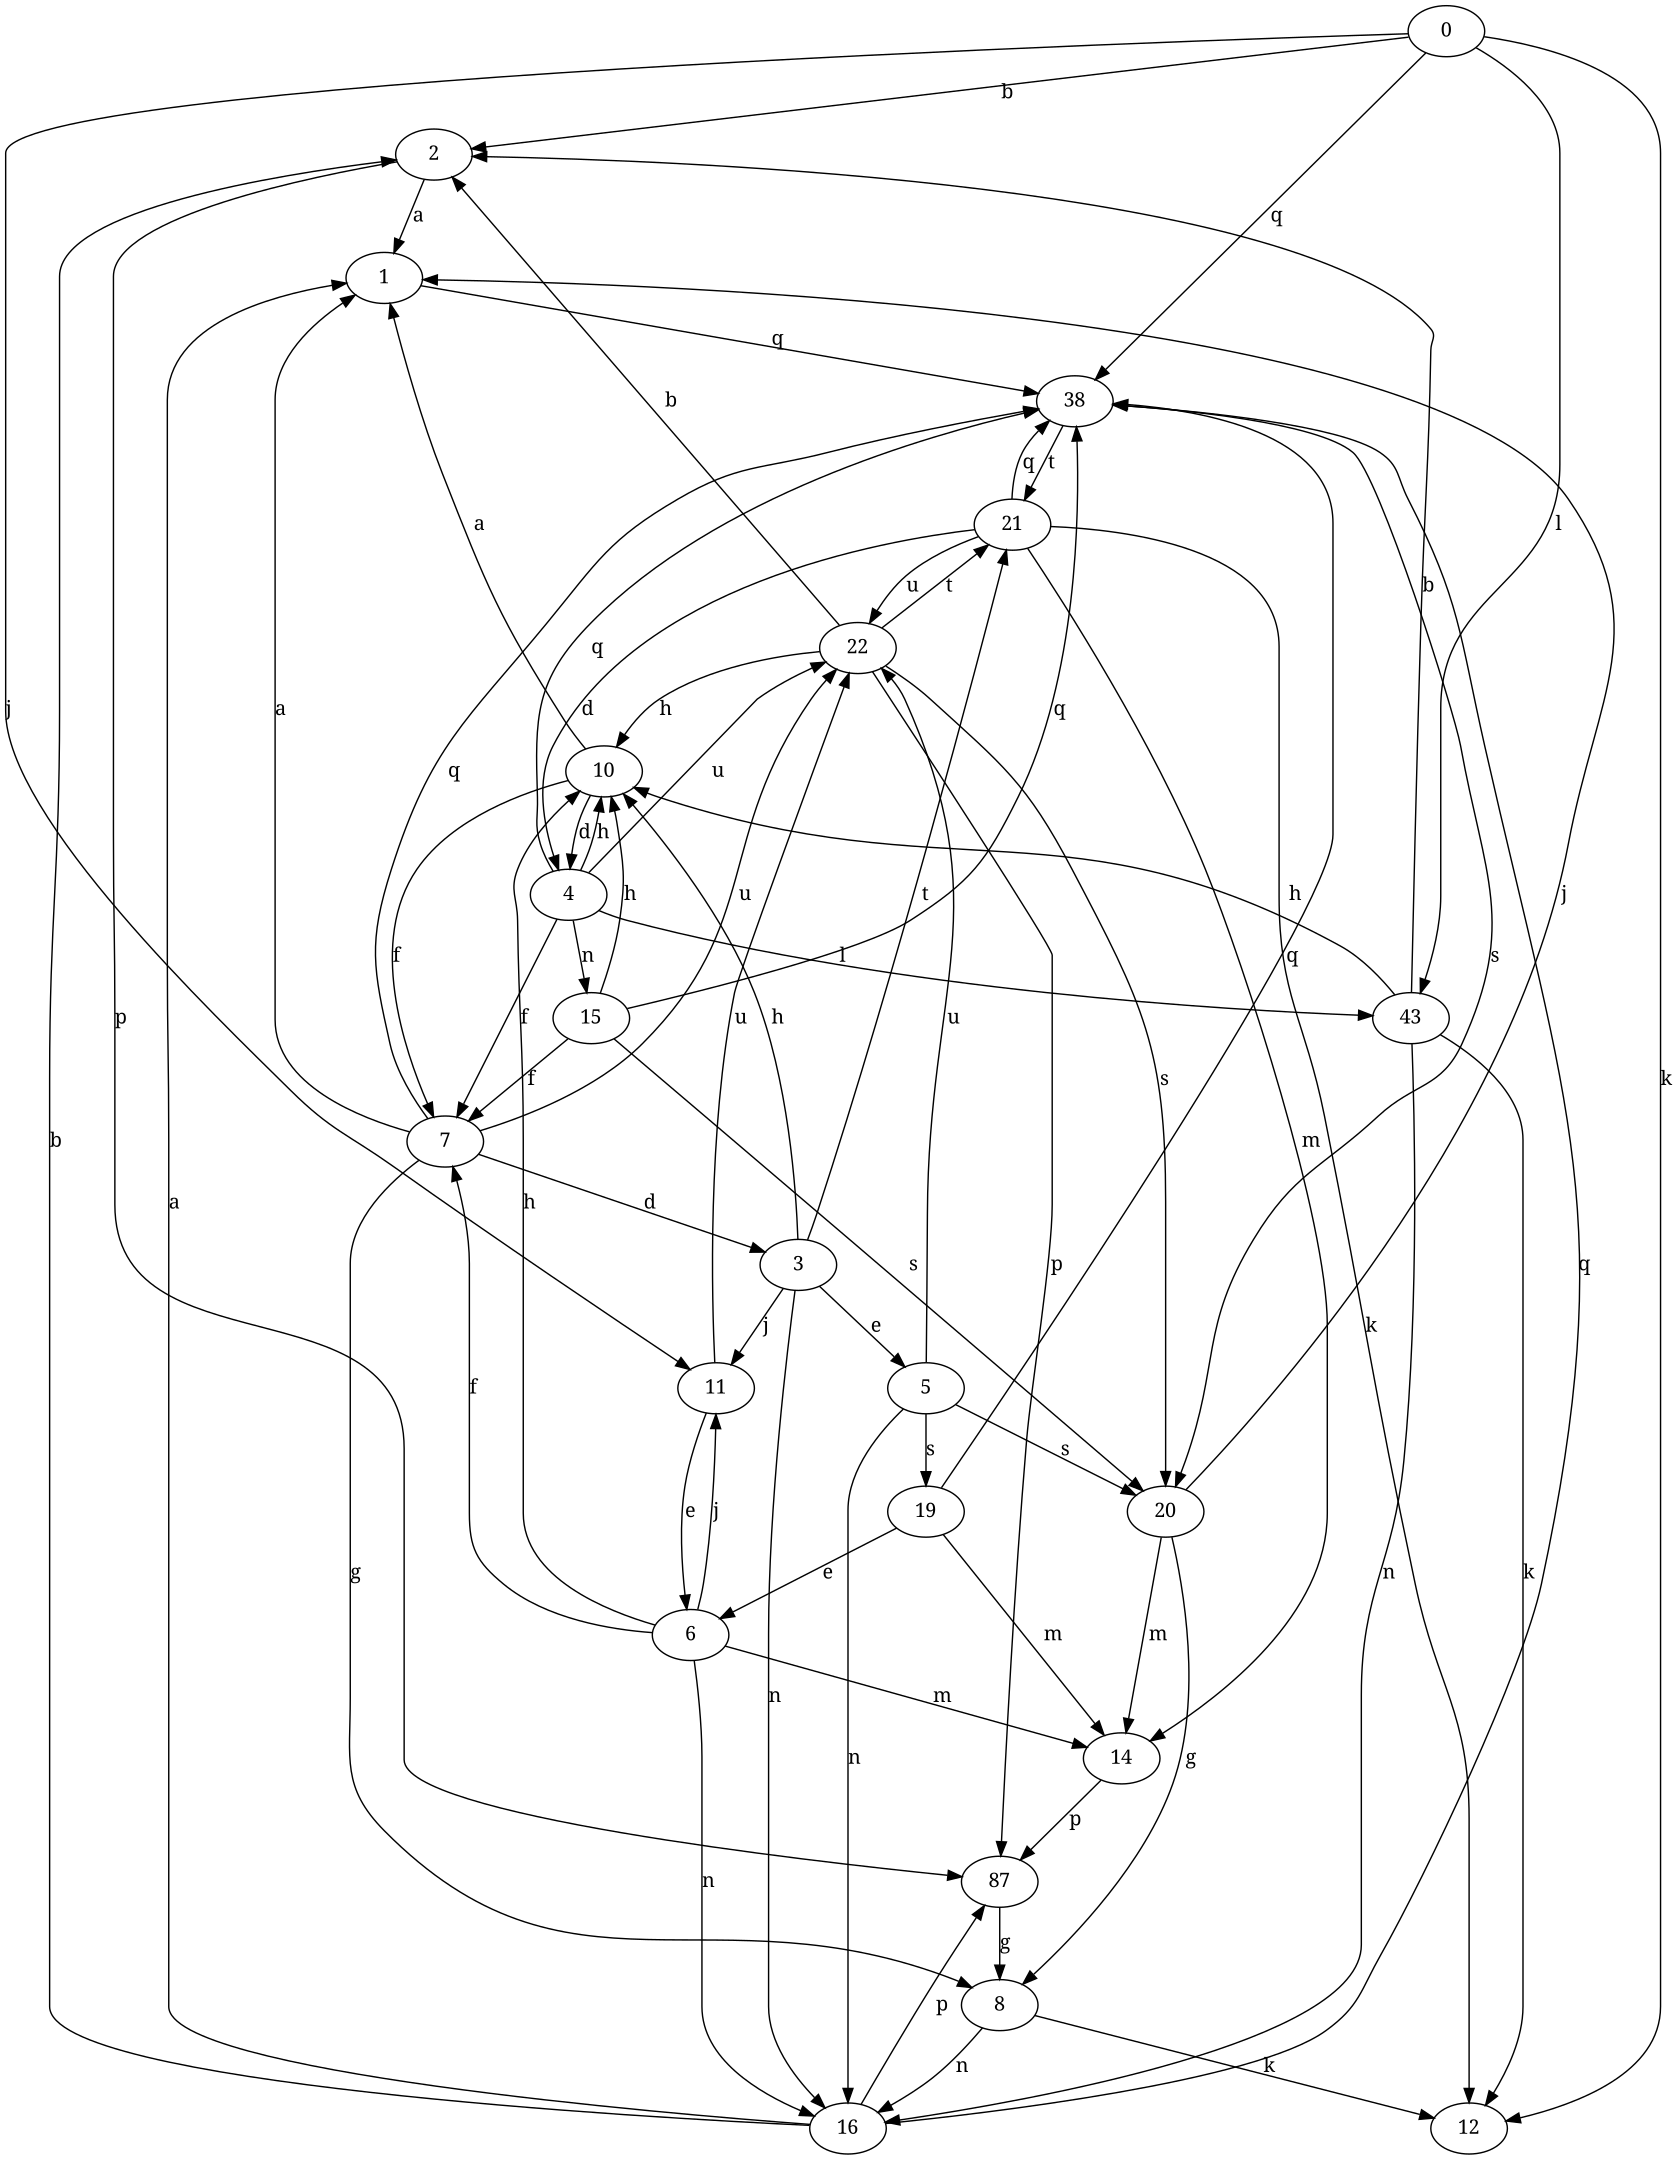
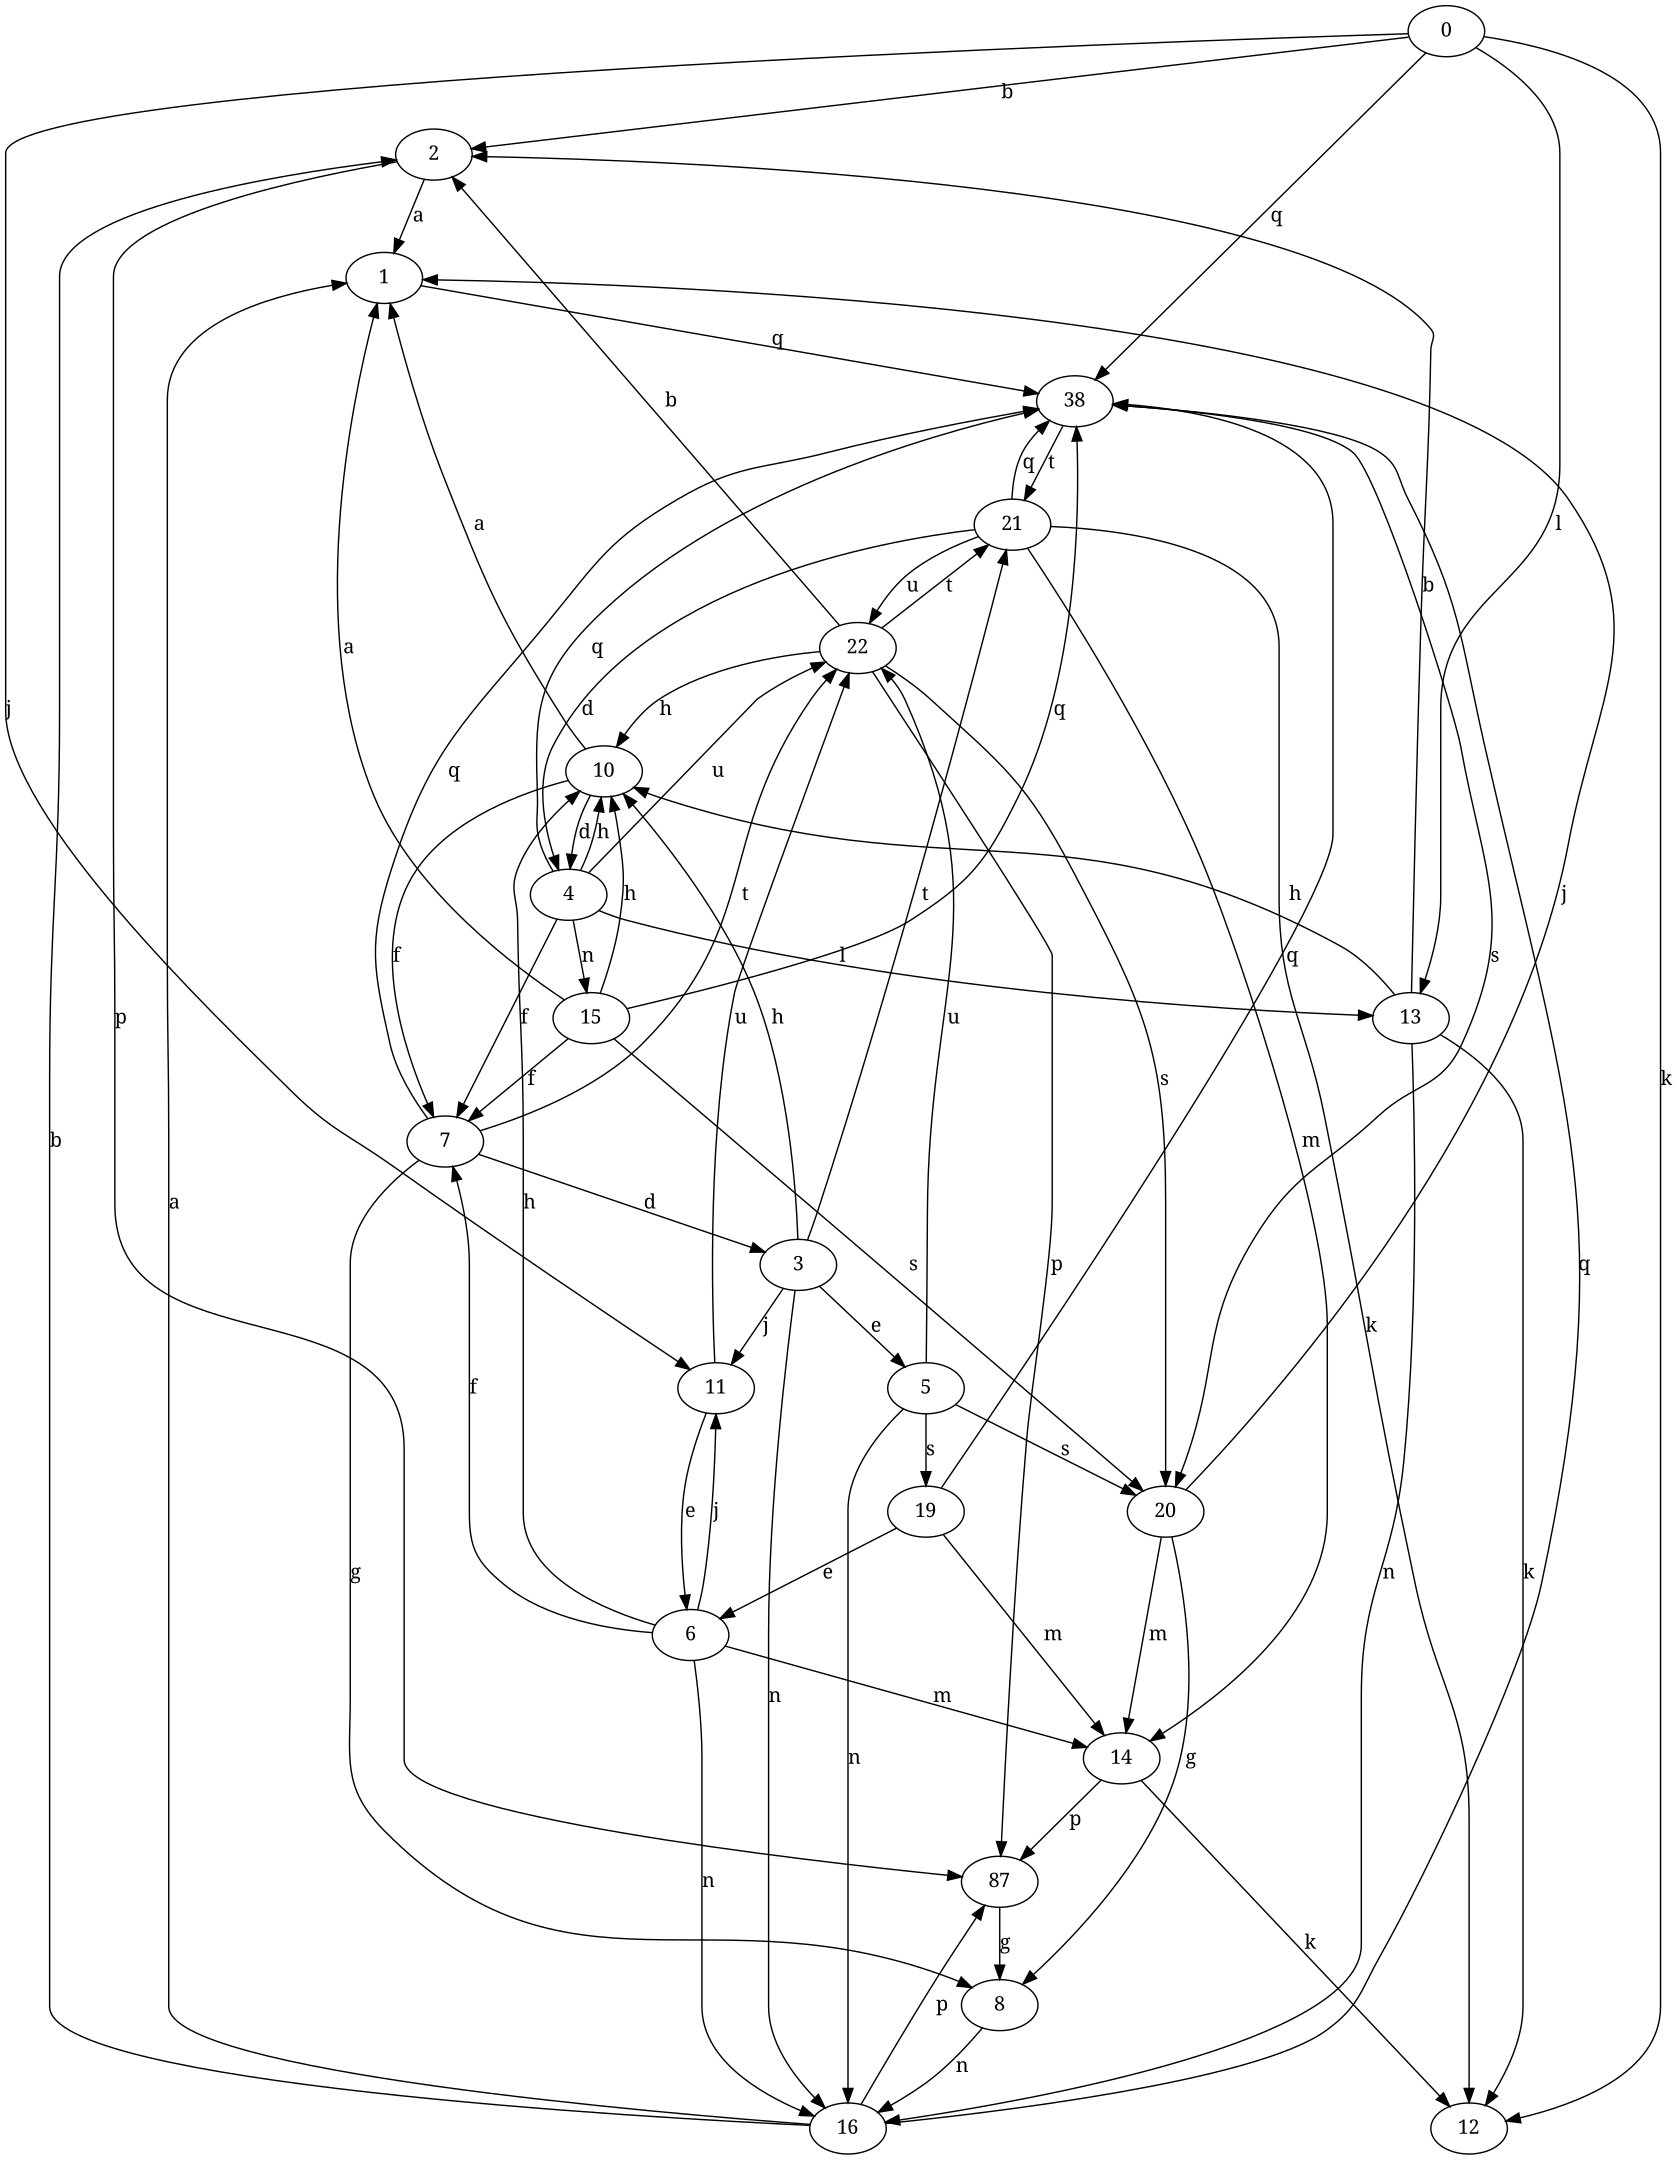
(275, 742) -> (348, 698)
(746, 895) -> (746, 895)
(1411, 1018) -> (1411, 1018)
(1256, 2072) -> (1291, 1938)
